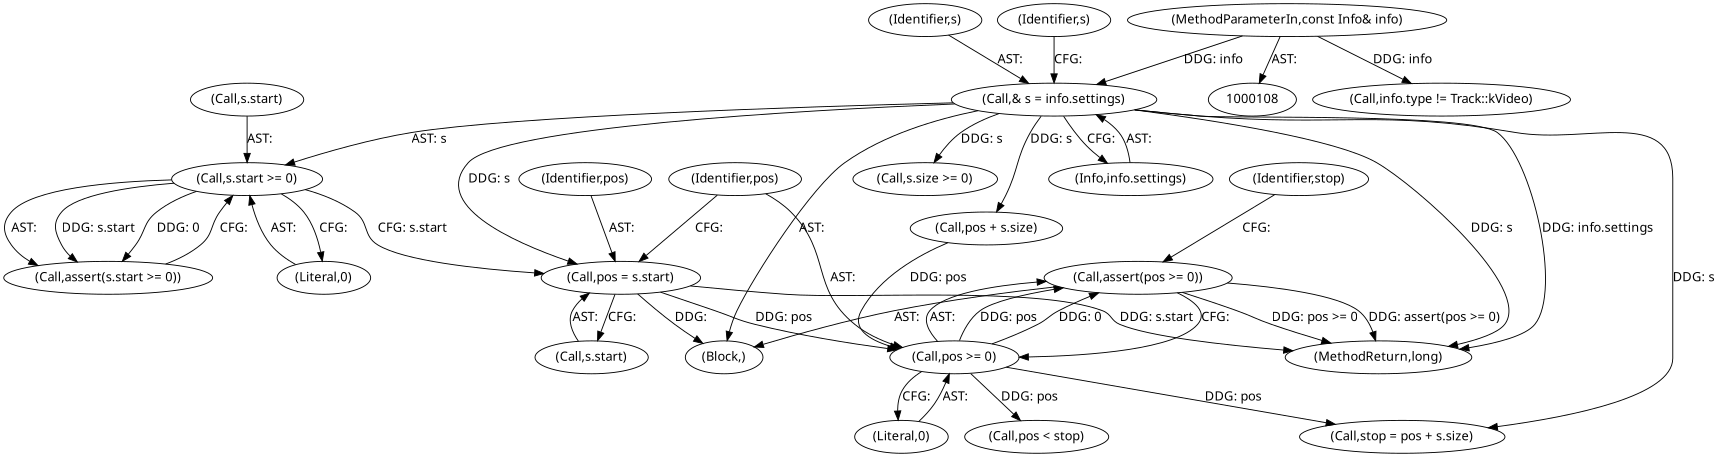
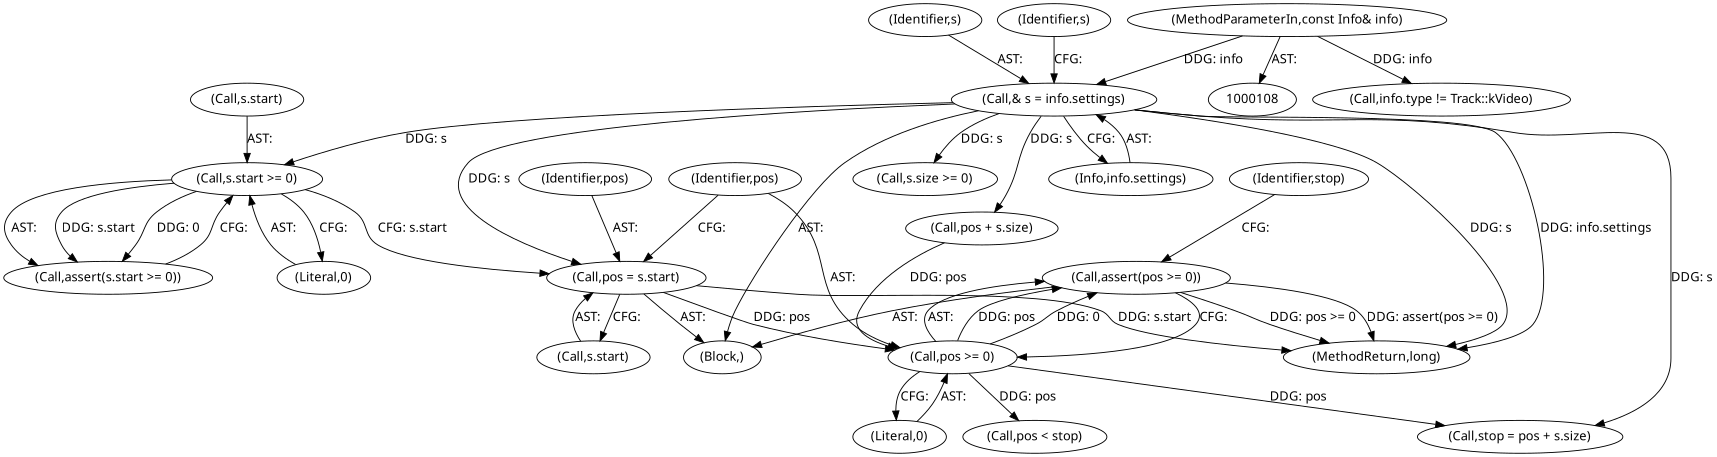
(429, 139) -> (426, 139)
(693, 318) -> (695, 318)
